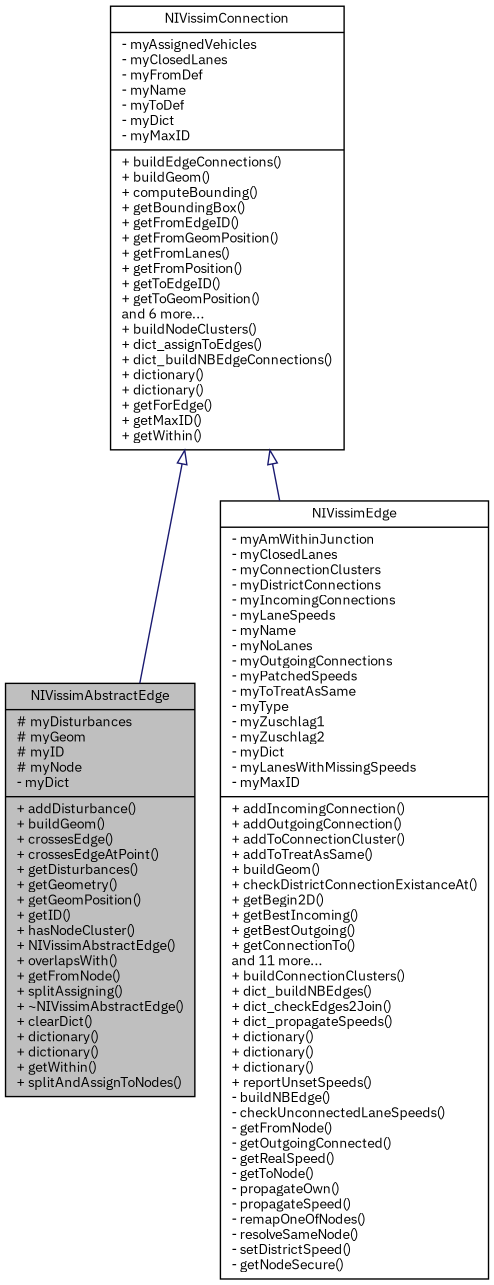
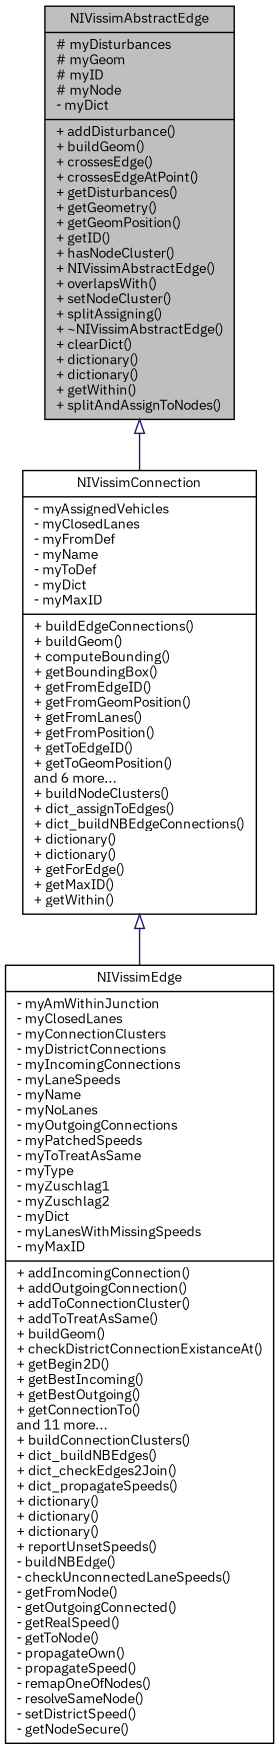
(161, 574) -> (140, 452)
(69, 976) -> (114, 299)
